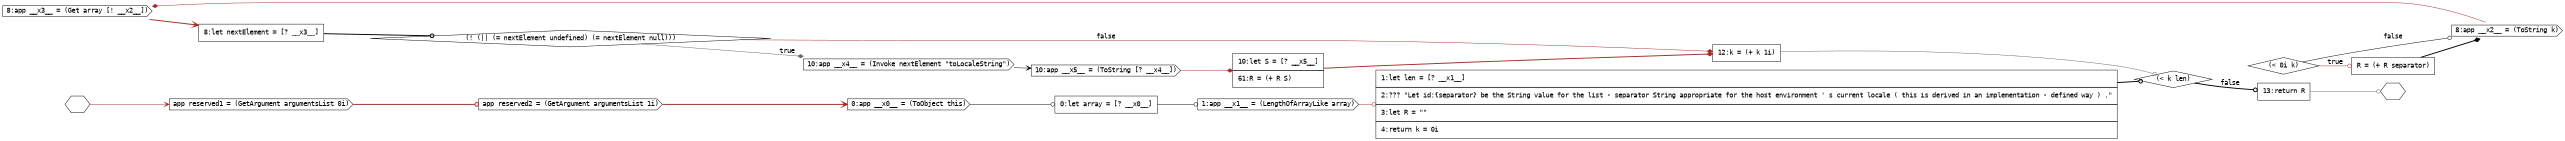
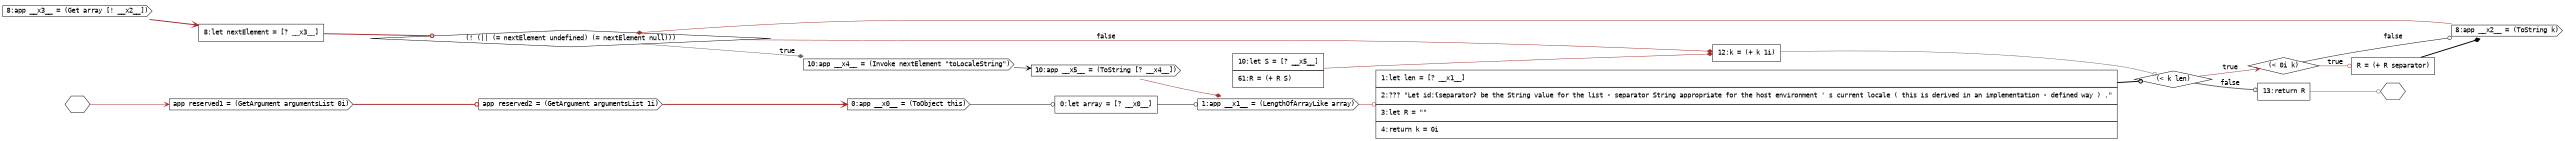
(1323, 3) -> (1547, 20)
(377, 35) -> (377, 35)
(1515, 61) -> (1515, 61)
(1204, 71) -> (1177, 88)
none -> (2227, 73)
(2224, 87) -> (2224, 87)
